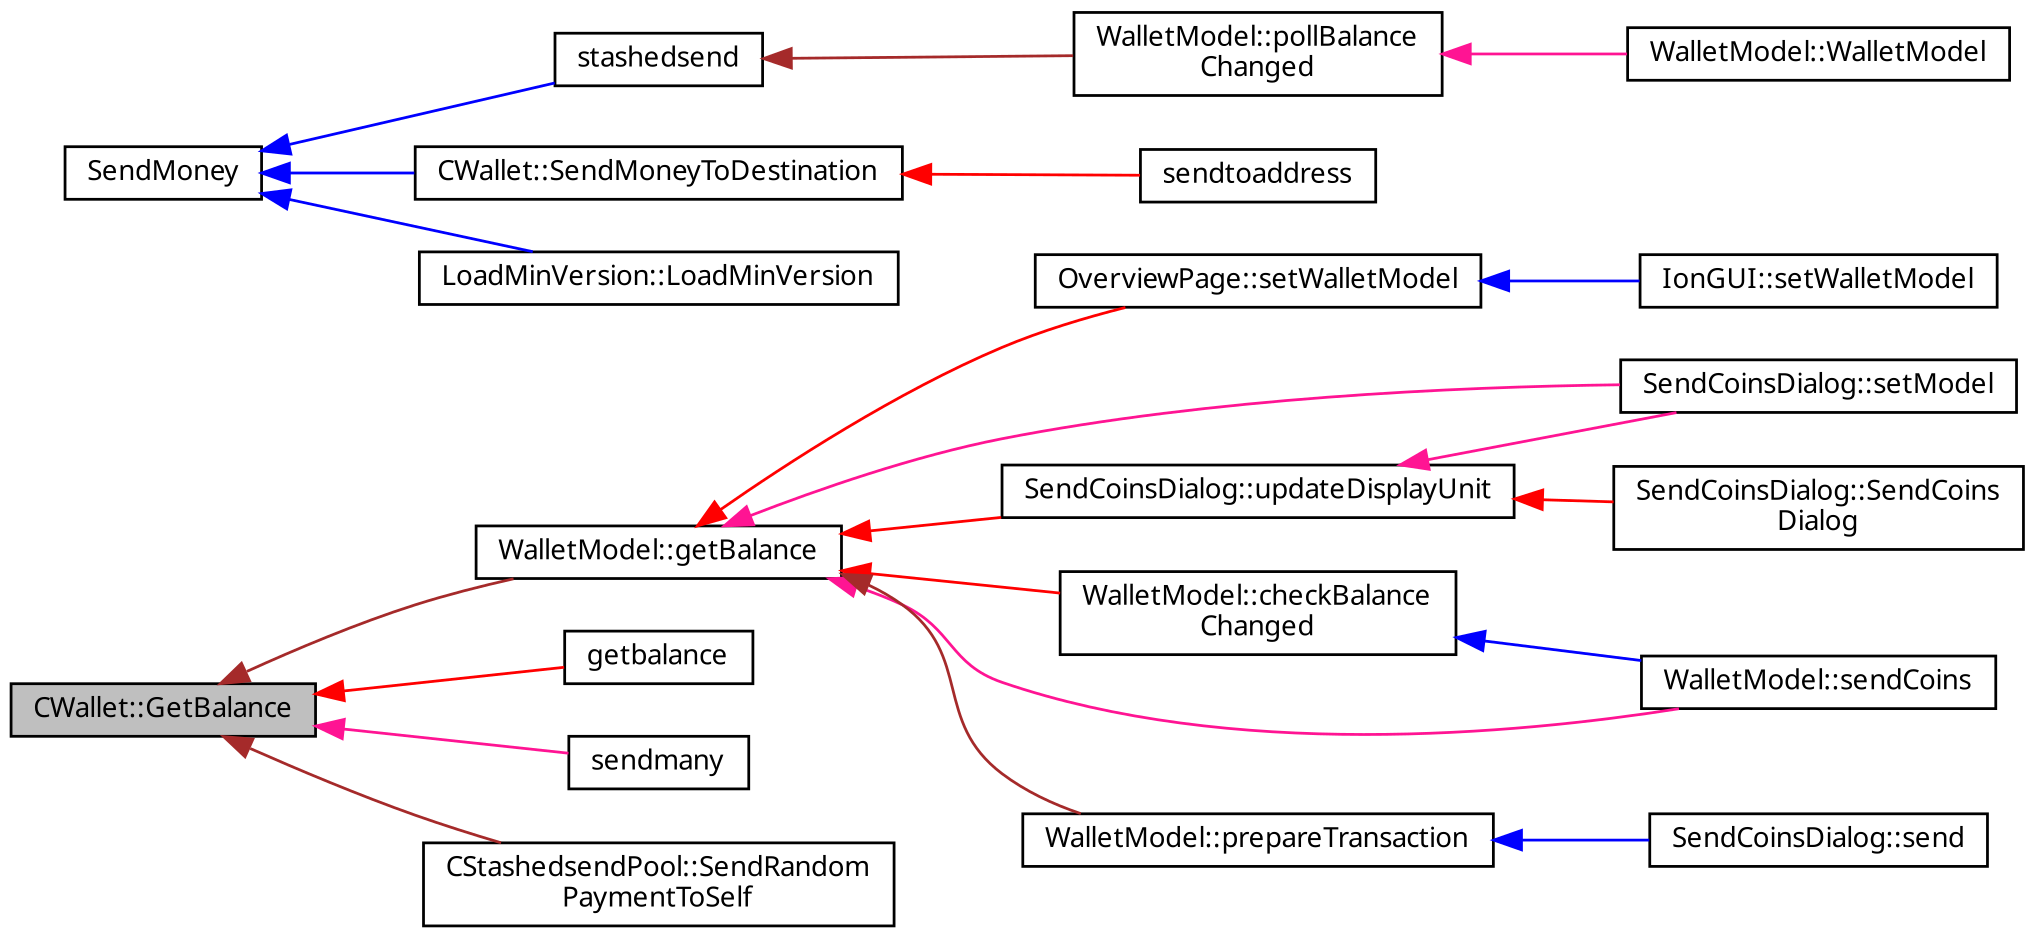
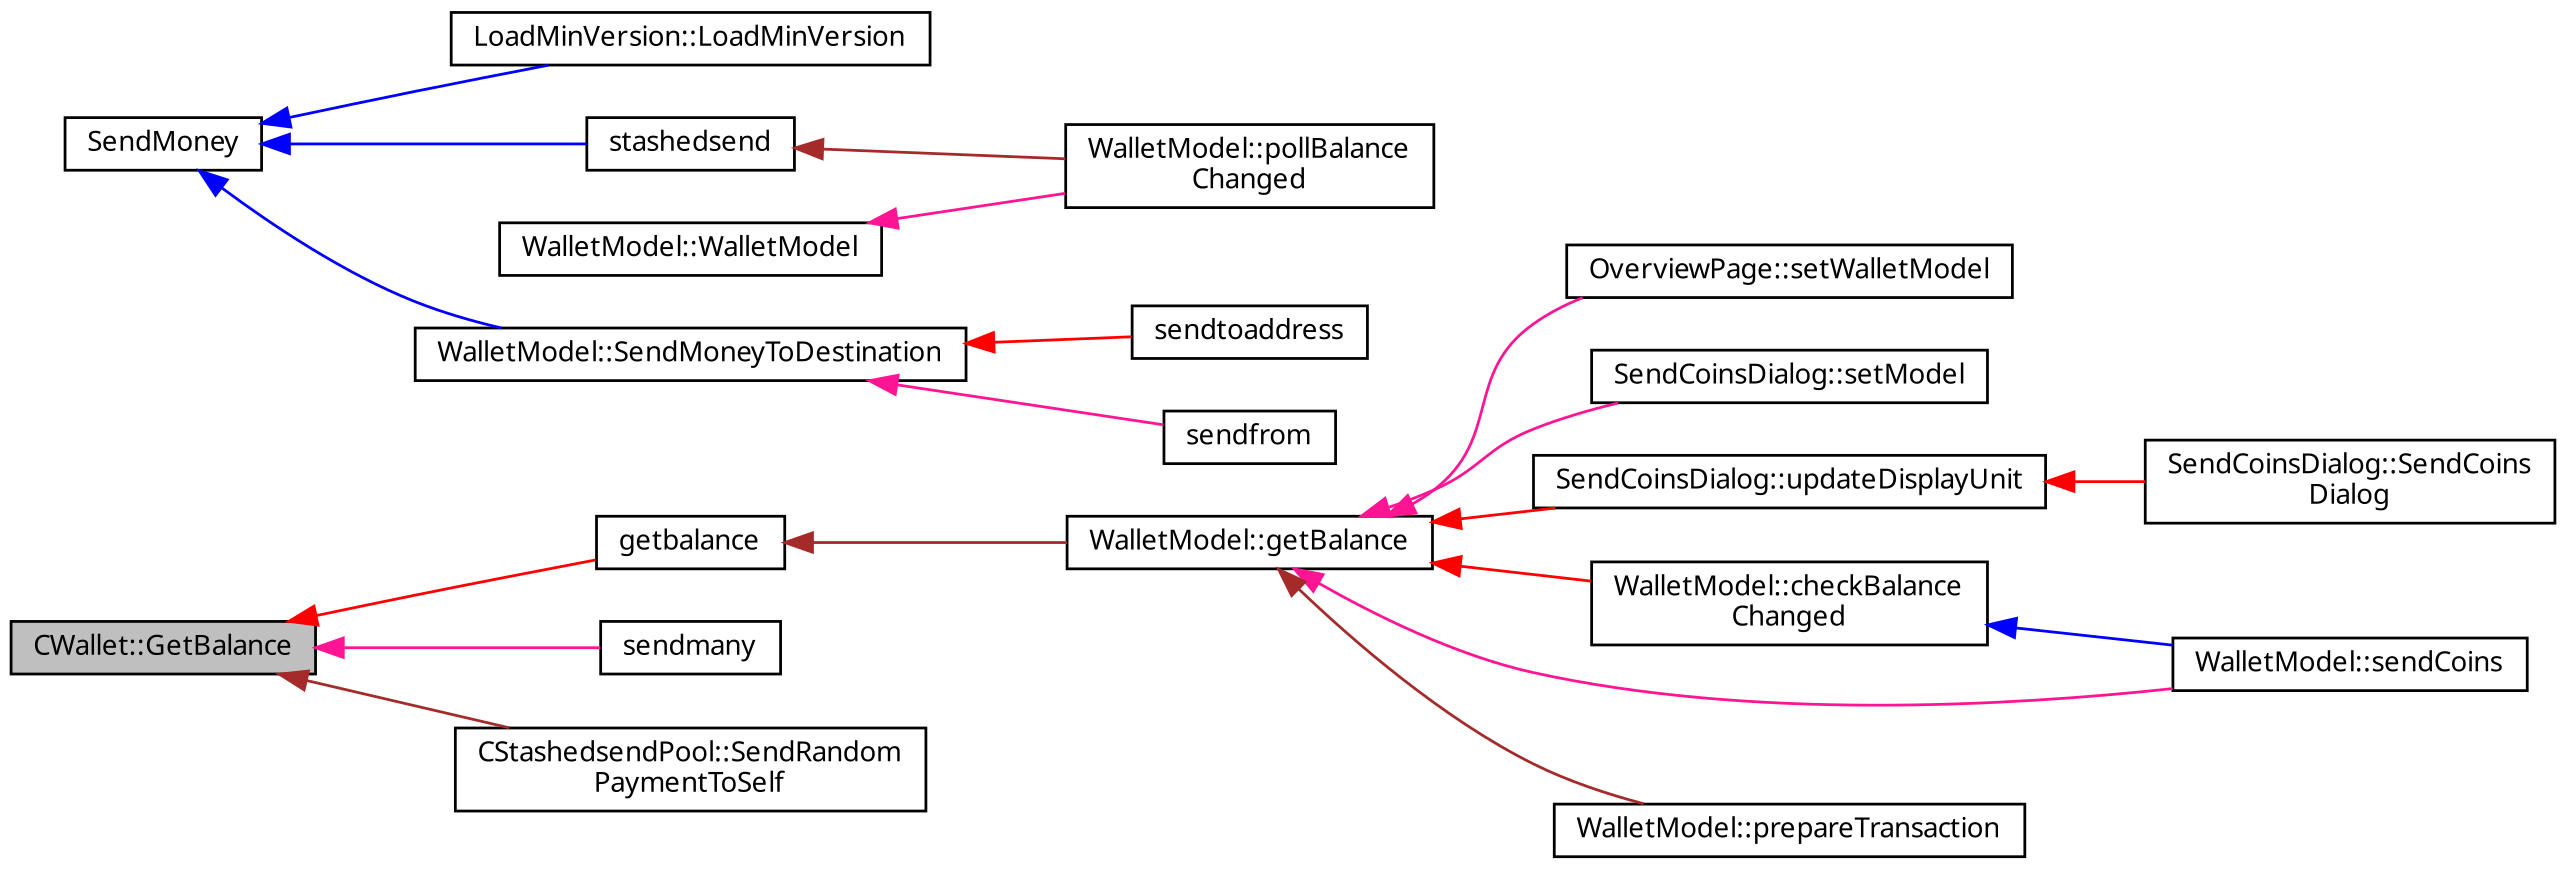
(1549, 54) -> (981, 206)
(659, 173) -> (691, 354)
(1819, 281) -> none
(914, 390) -> (1487, 392)
(1552, 436) -> none
none -> (1250, 437)
(378, 618) -> (940, 543)
(1819, 840) -> none
